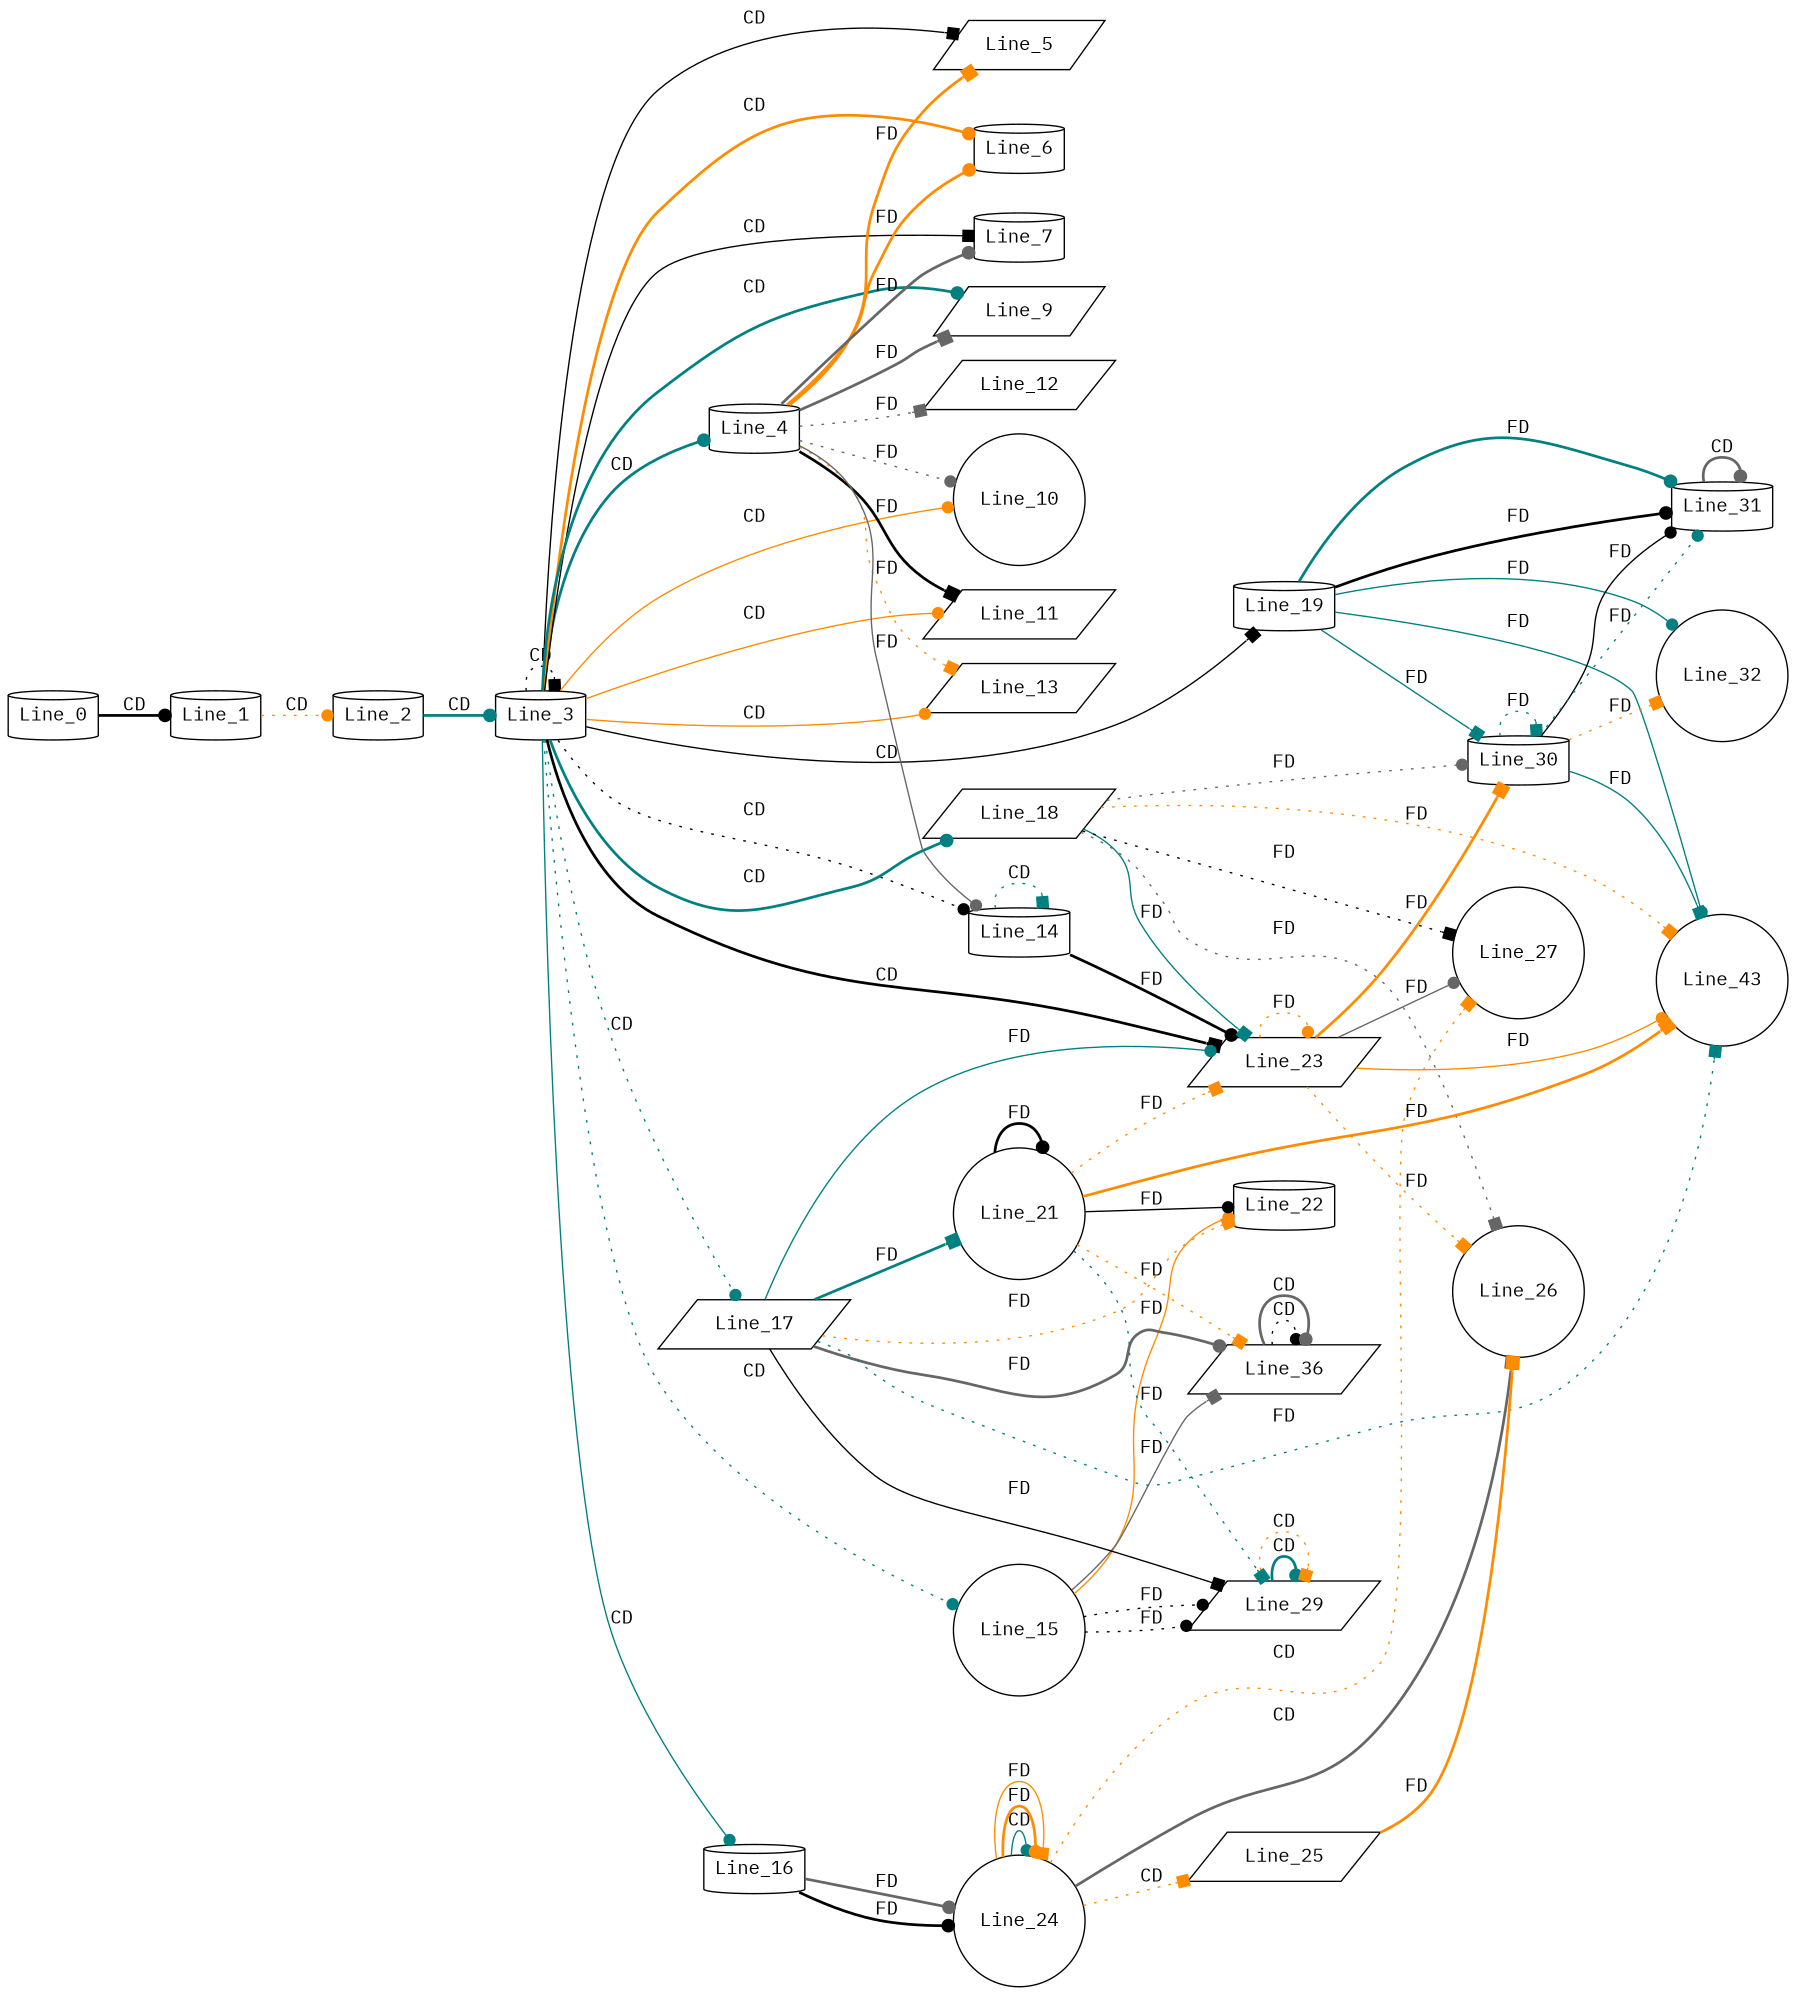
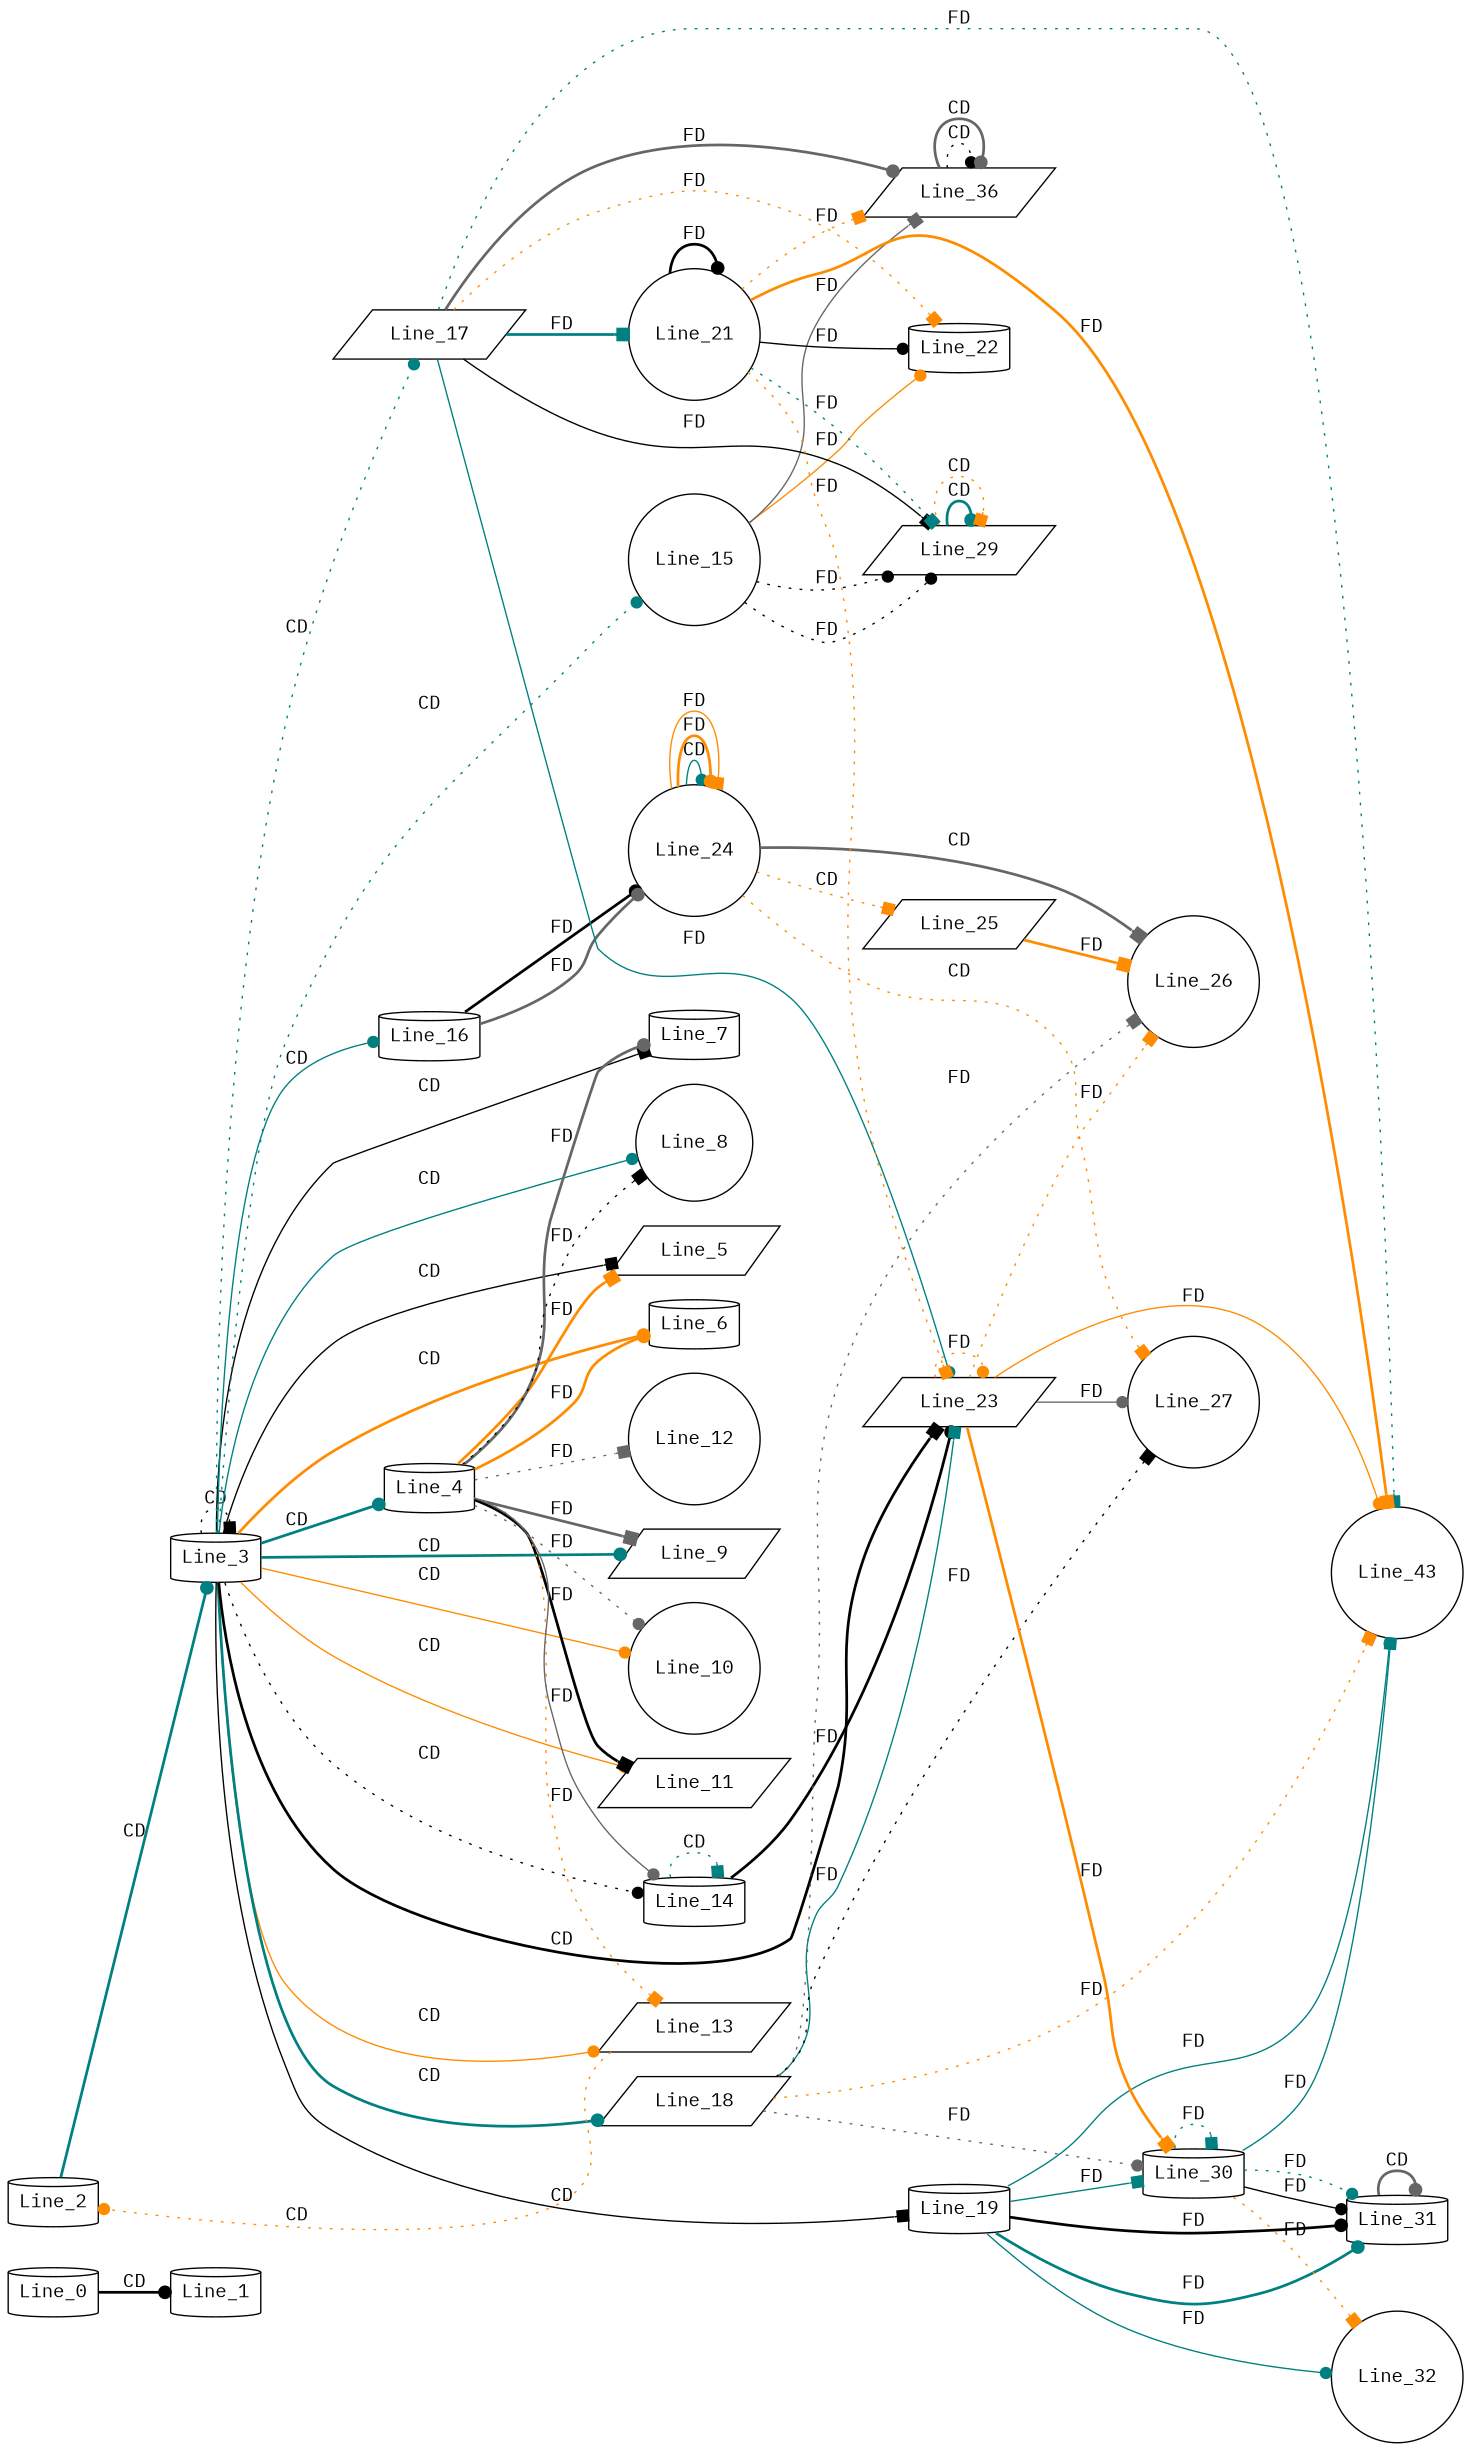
(1019, 385) -> (694, 1439)
(291, 715) -> (422, 2229)
none -> (694, 1143)
